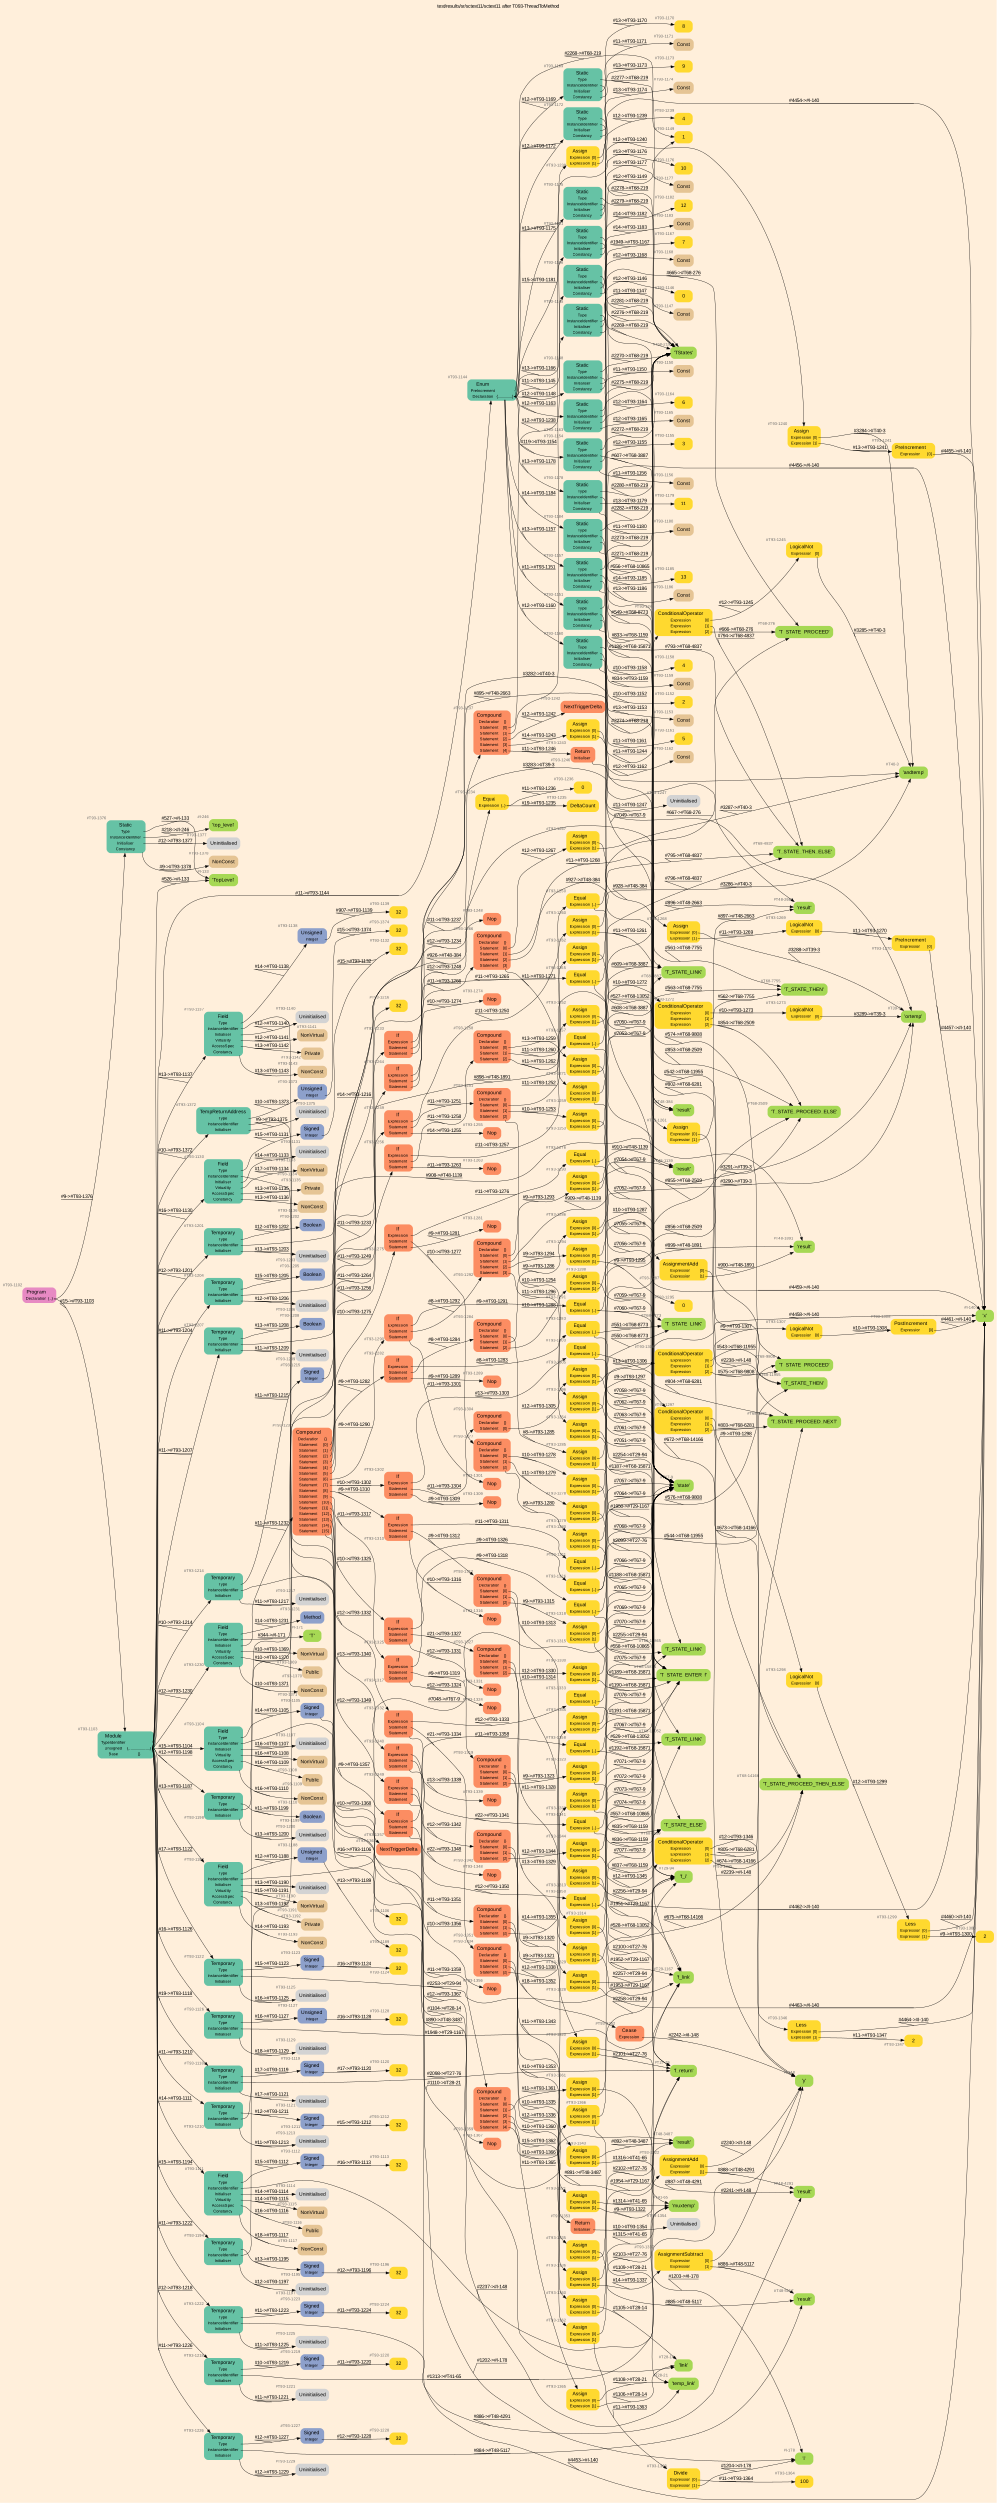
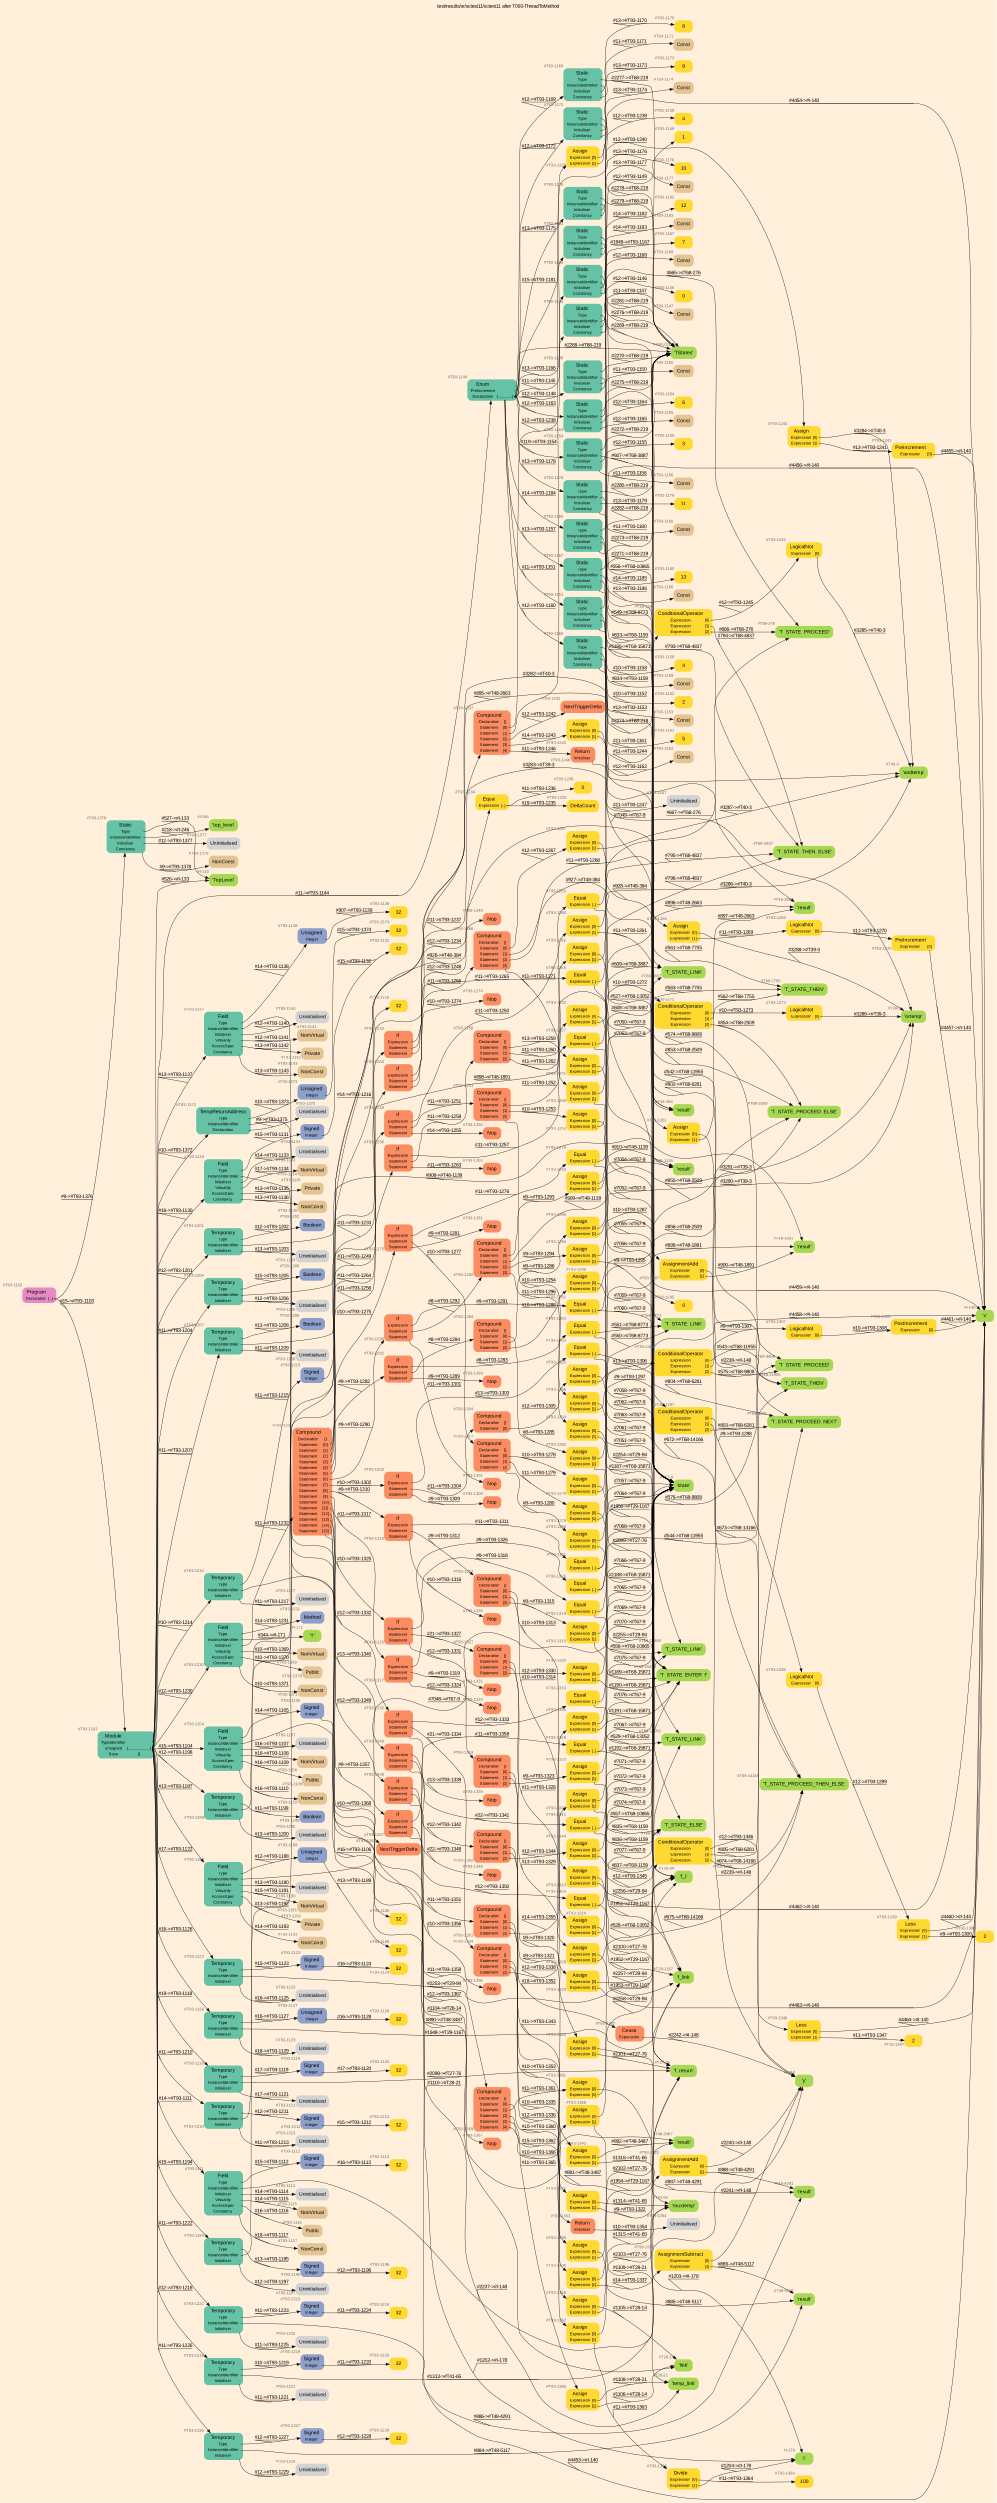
(519, 128) -> (573, 348)
(223, 1130) -> (223, 1130)
